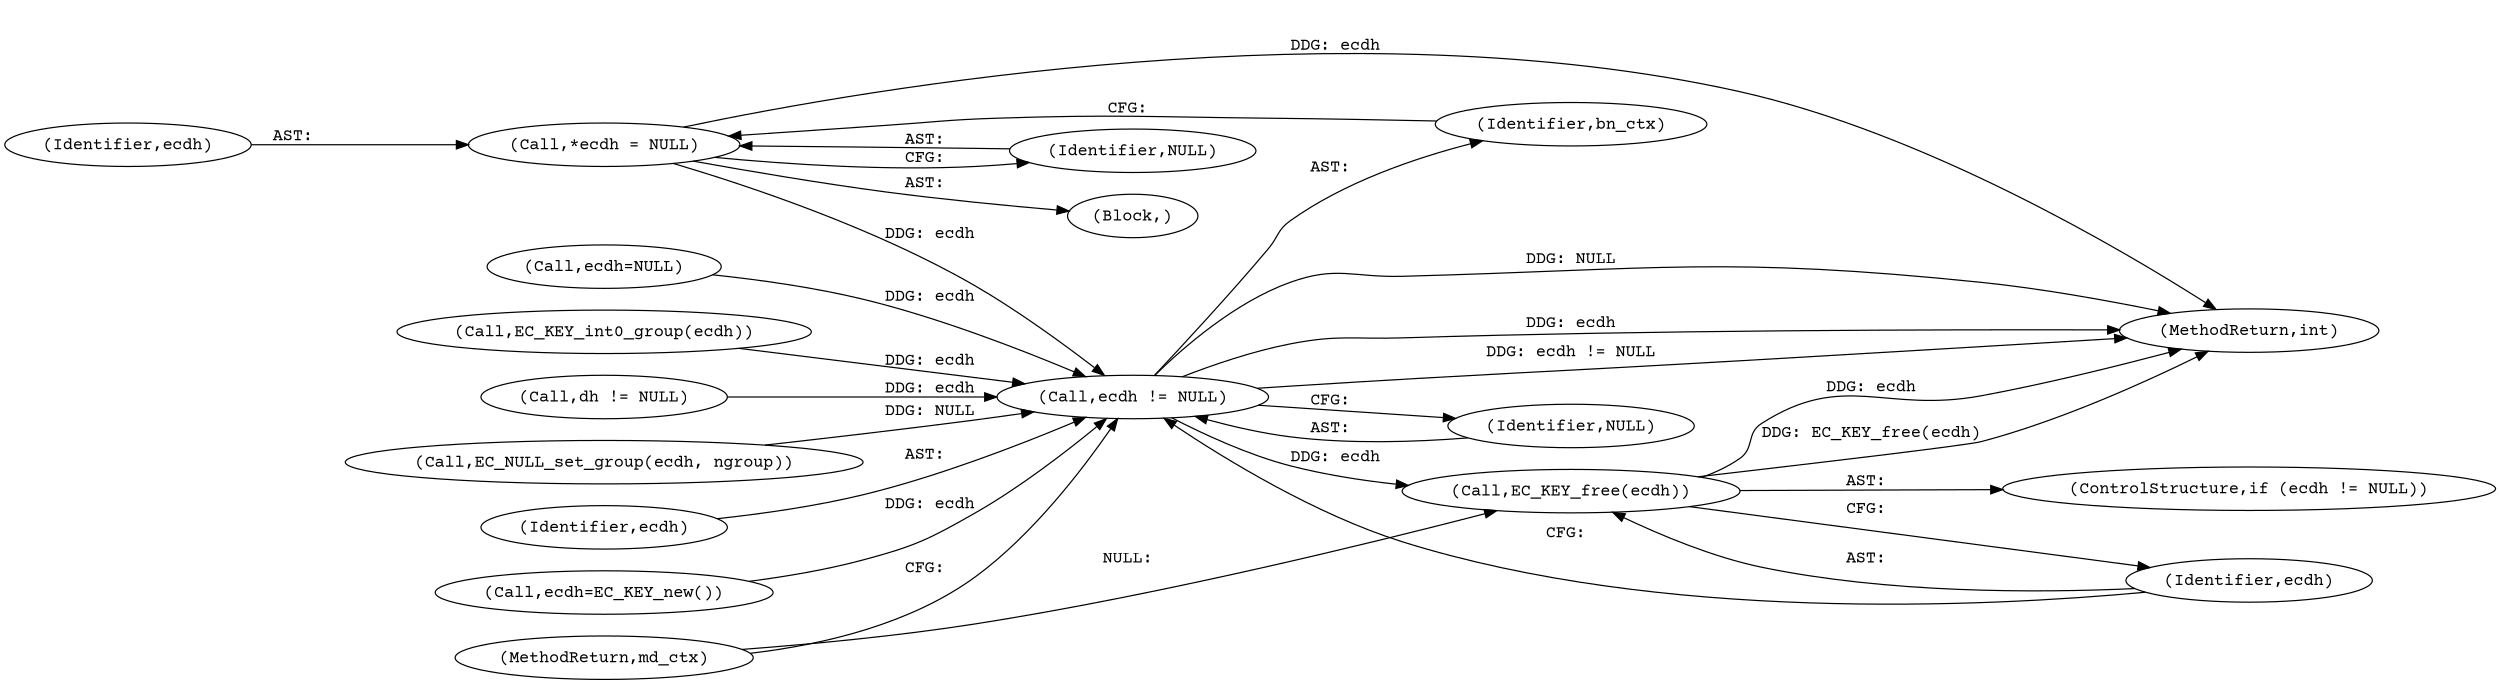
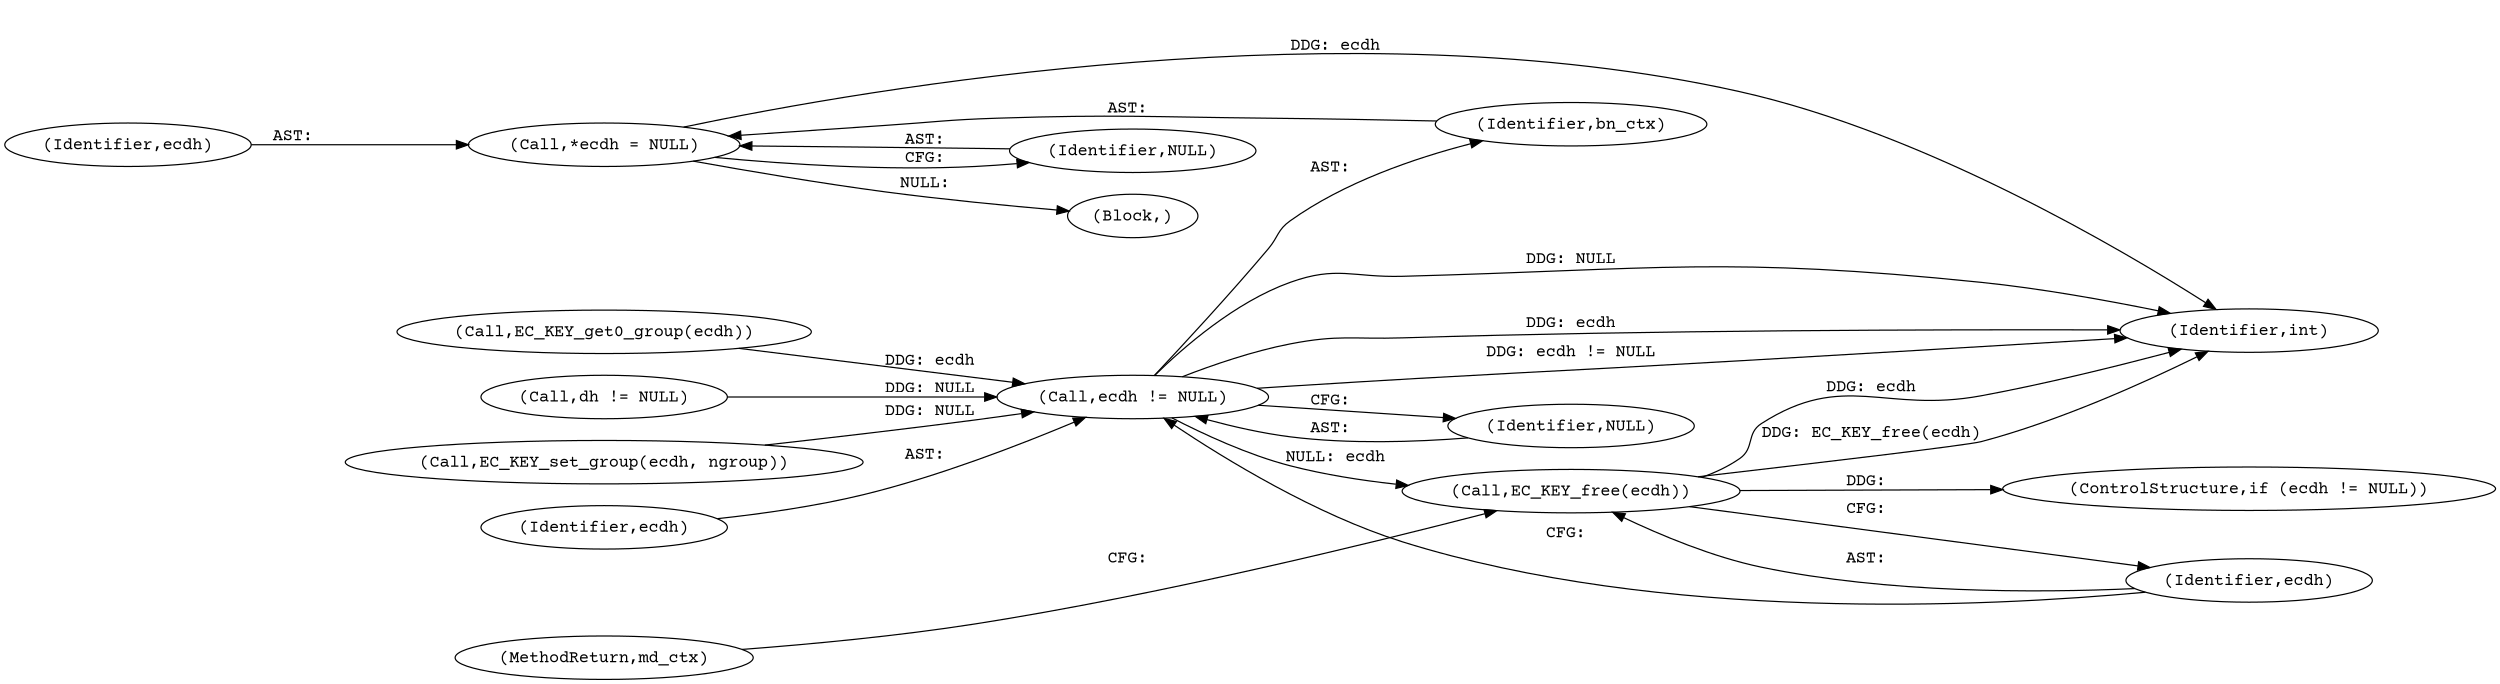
(1133, 108) -> (1133, 108)
(930, 183) -> (930, 183)
(894, 245) -> none
(604, 267) -> none
(2249, 331) -> (2249, 331)
(604, 332) -> (604, 332)
(930, 388) -> (930, 388)
(1335, 457) -> (1335, 457)
(604, 462) -> (604, 462)
(1871, 481) -> (1871, 481)
(1133, 558) -> (1133, 558)
(959, 587) -> none
(604, 593) -> none
